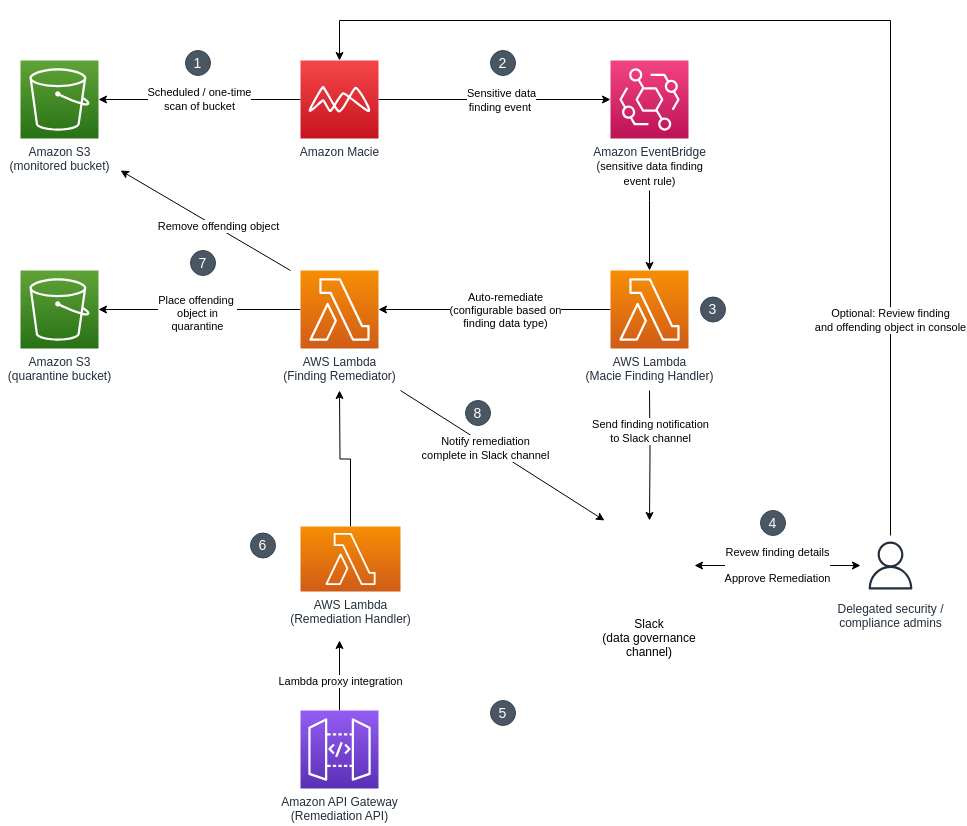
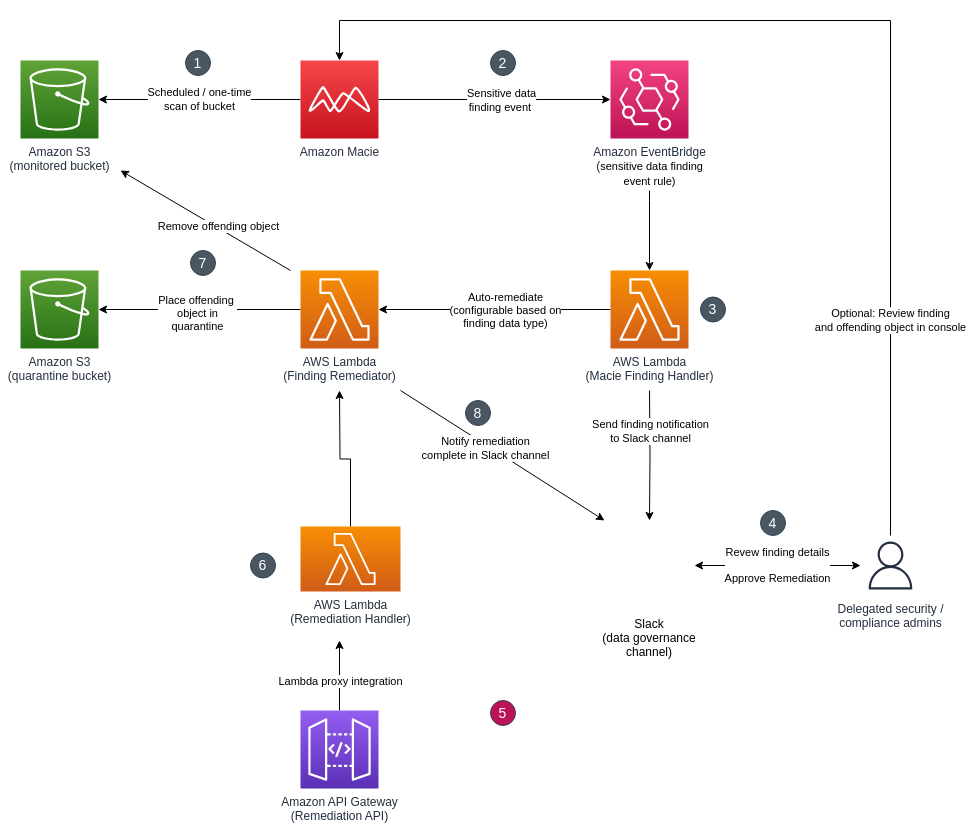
(263, 546) -> (263, 566)
(503, 713) -> (503, 713)
